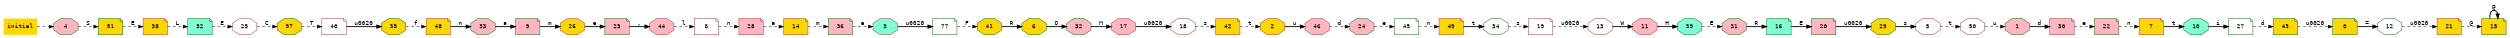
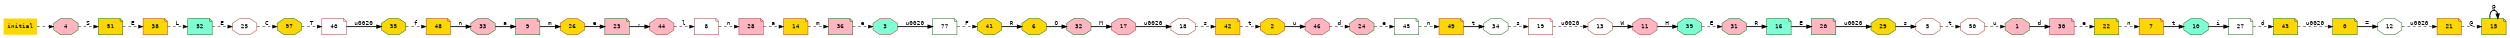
(2107, 27) -> (2107, 27)
